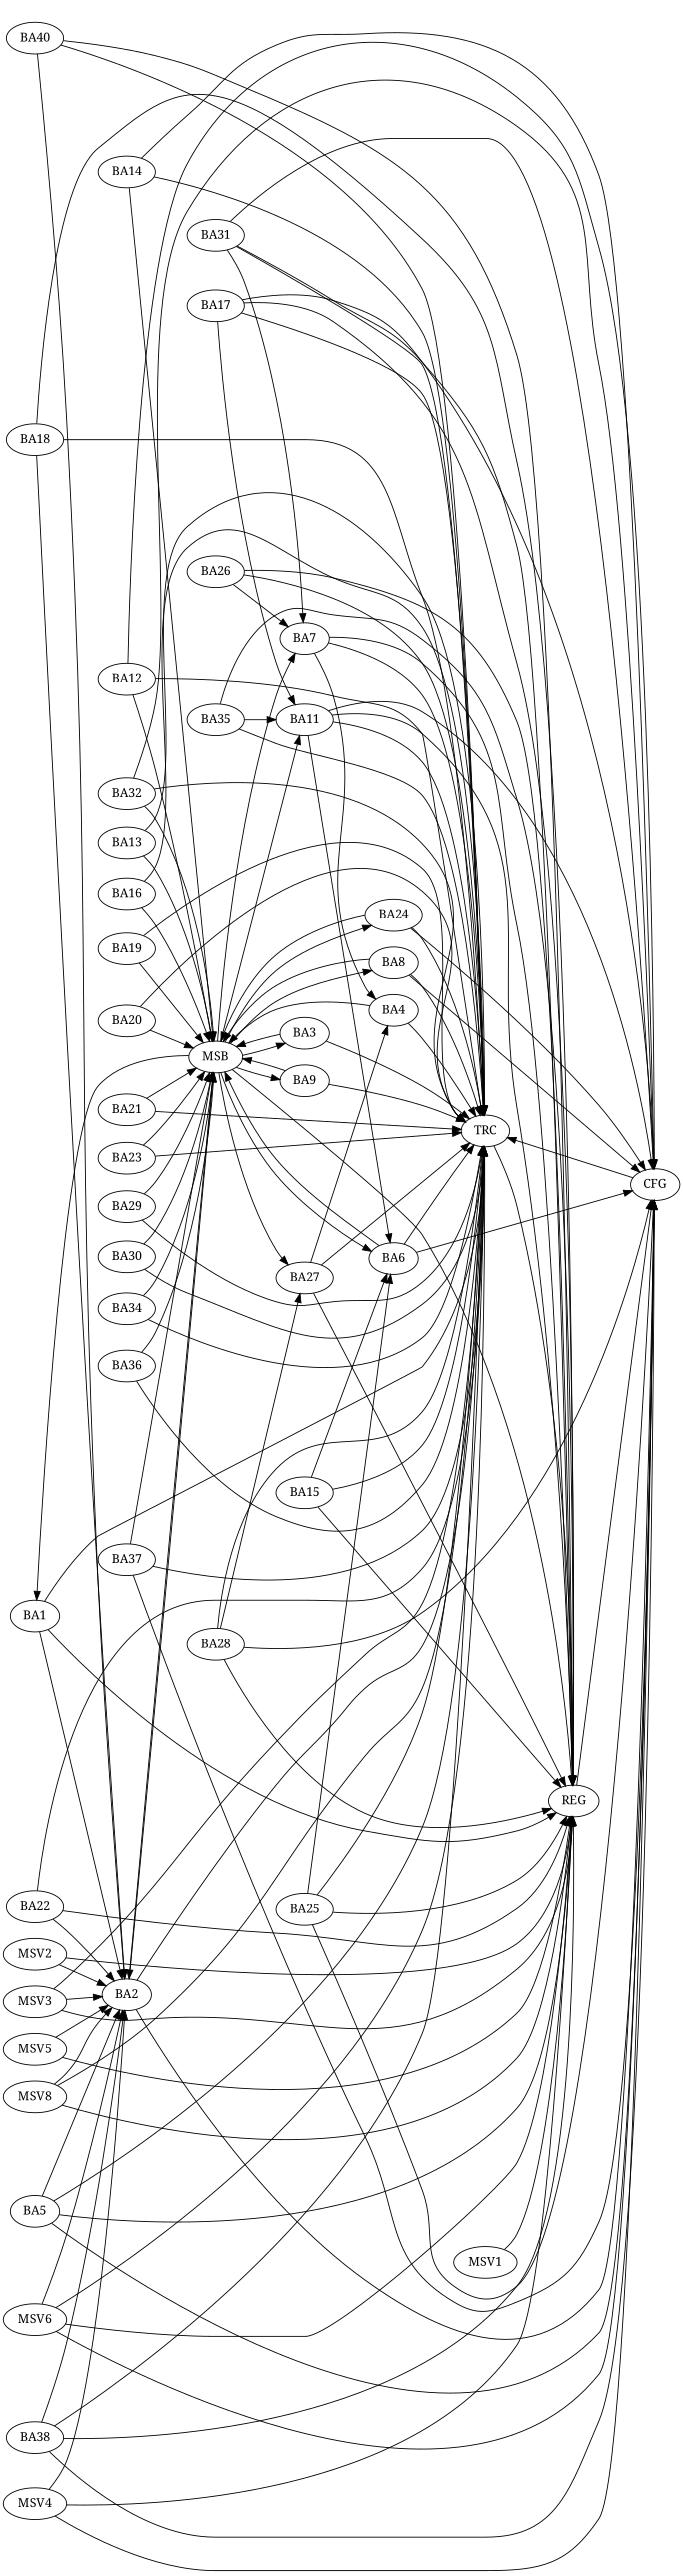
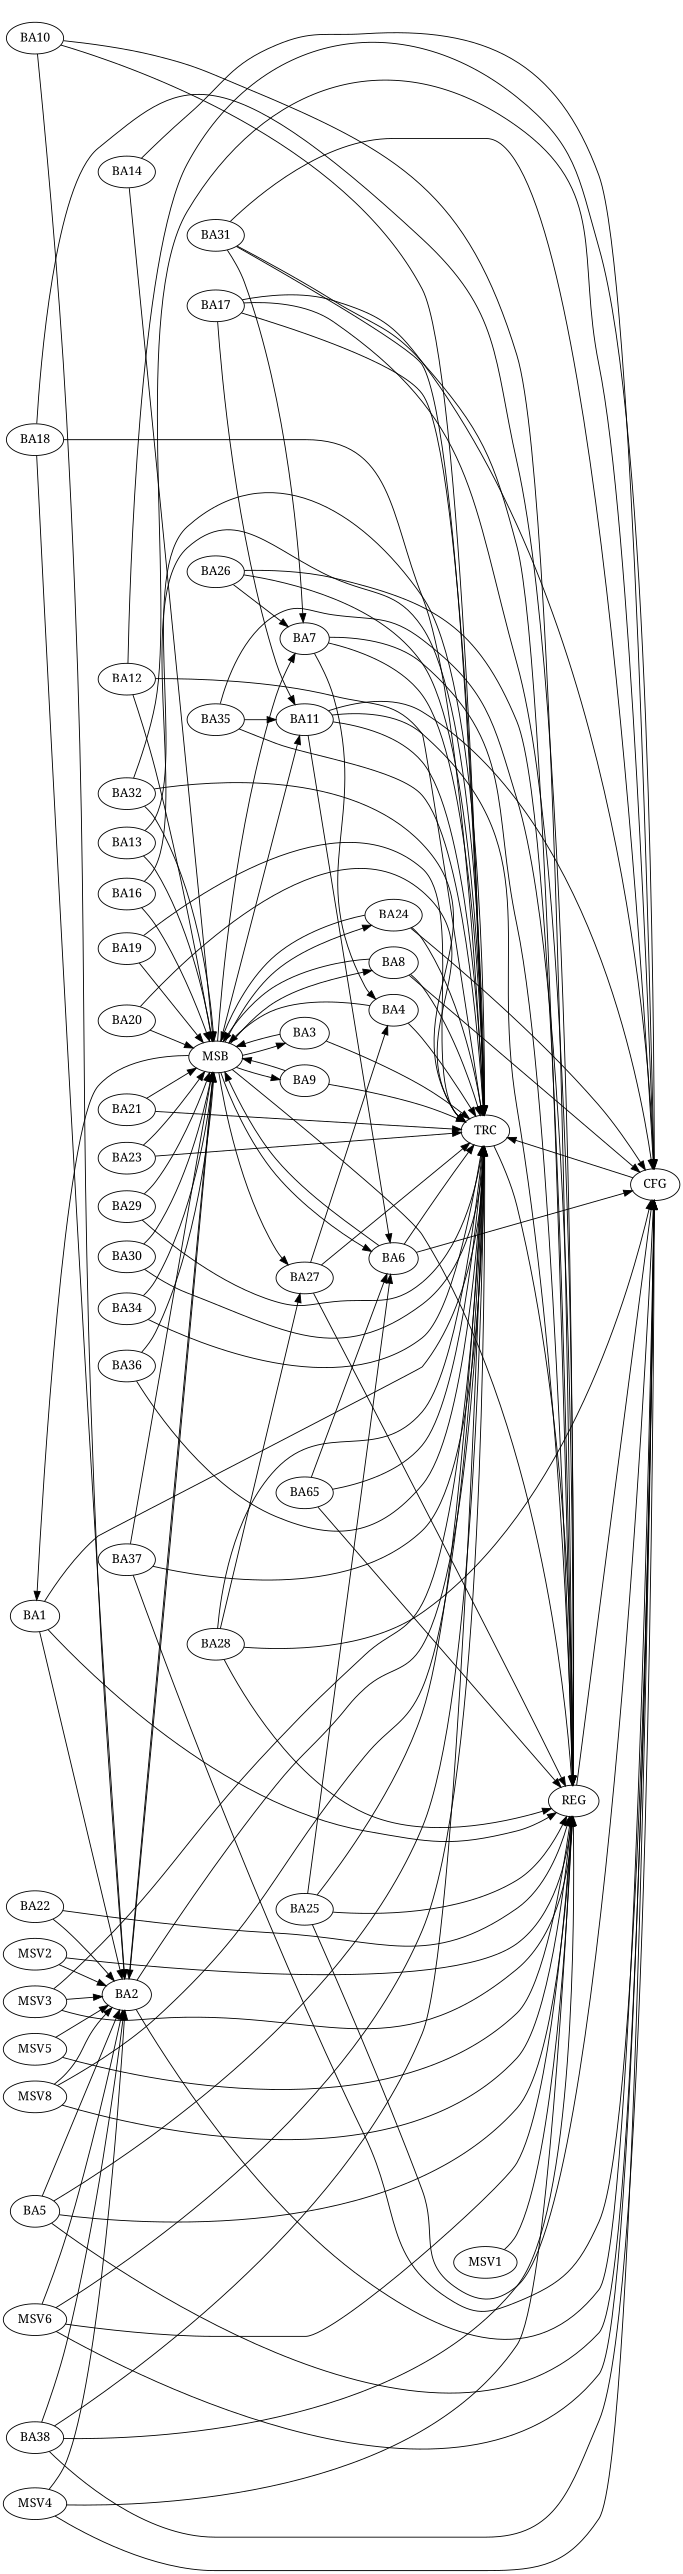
(35, 38) -> (35, 38)
(425, 342) -> none
(305, 1493) -> (305, 1493)
(325, 1601) -> none
